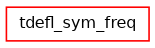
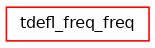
(78, 24) -> (78, 24)
